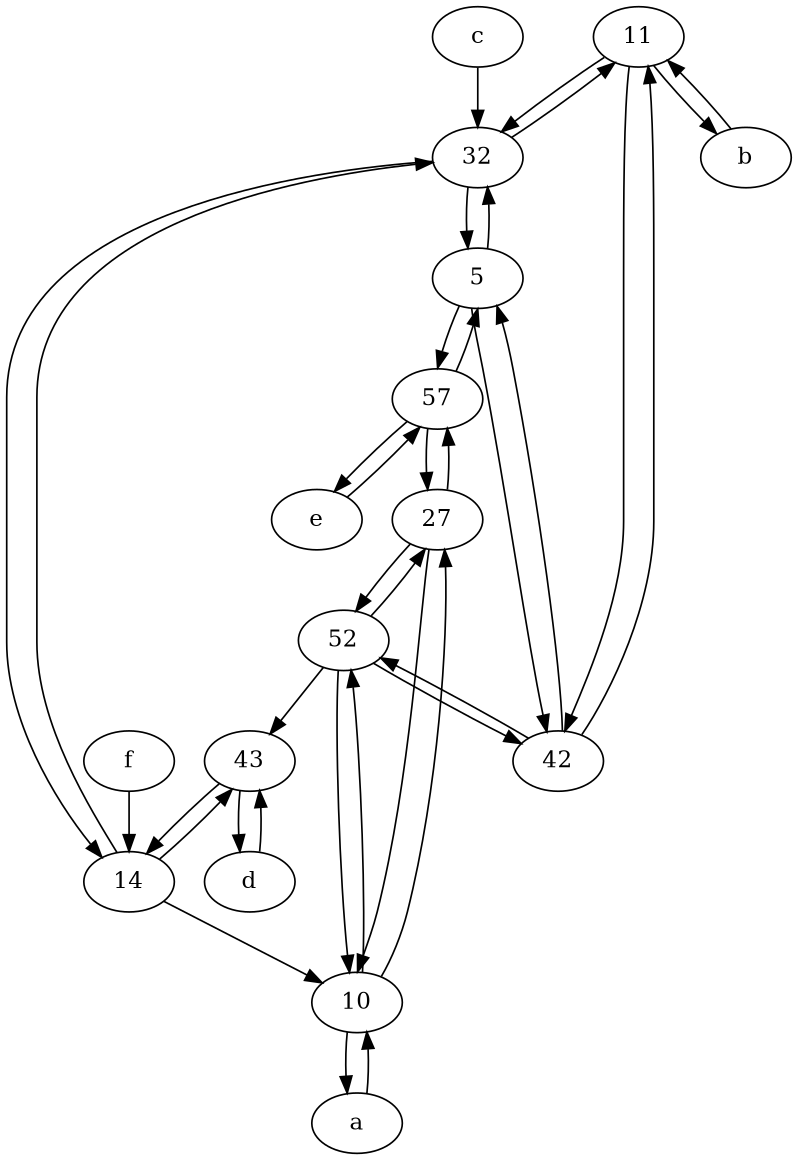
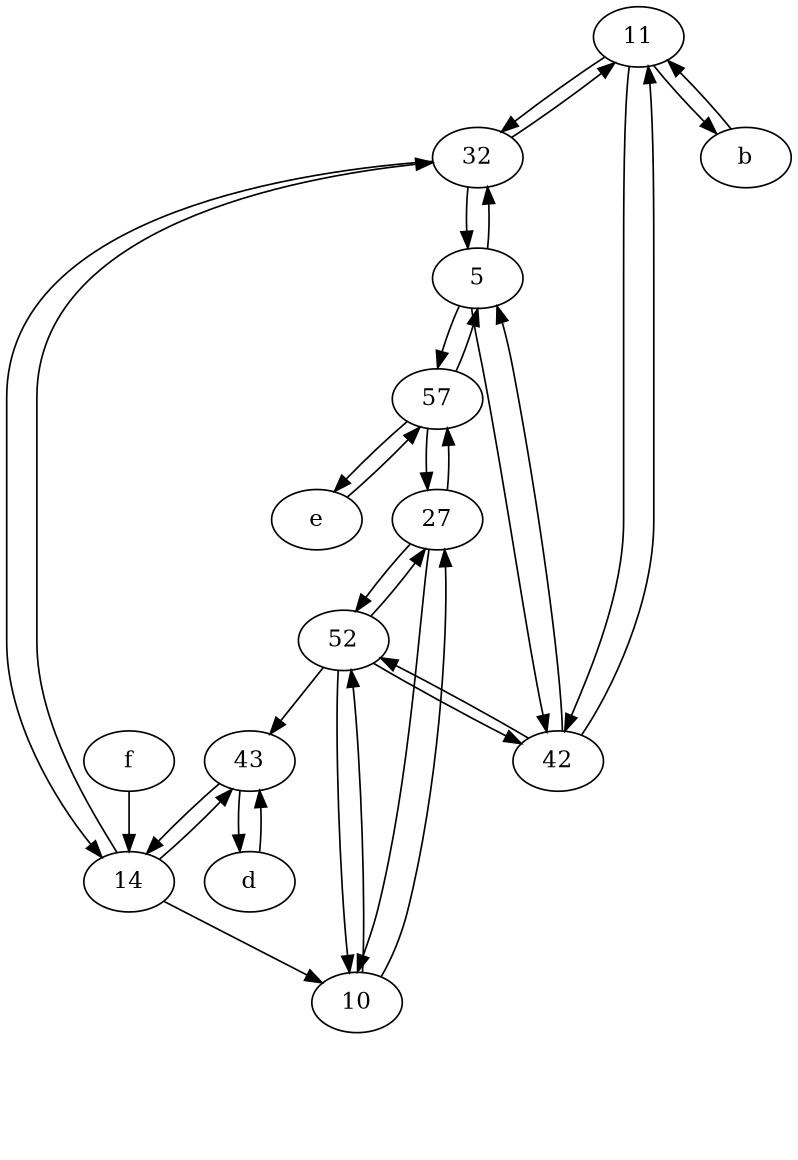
(478, 37) -> none
(357, 1123) -> none
